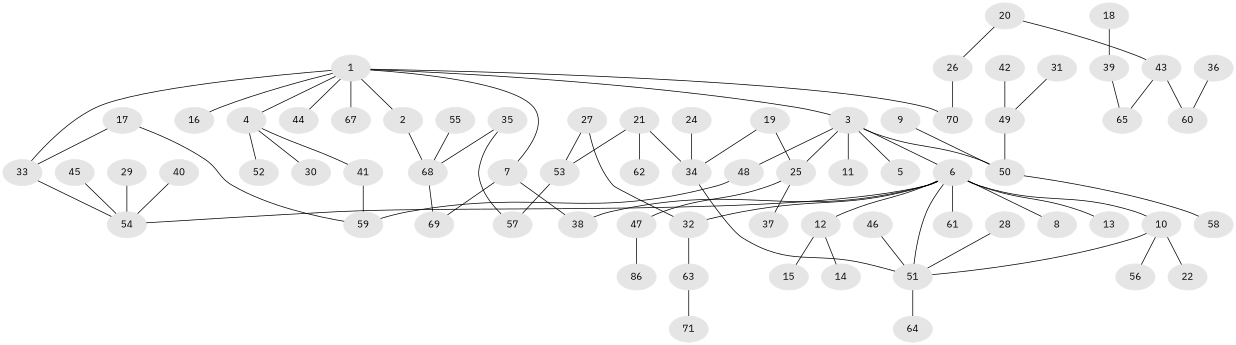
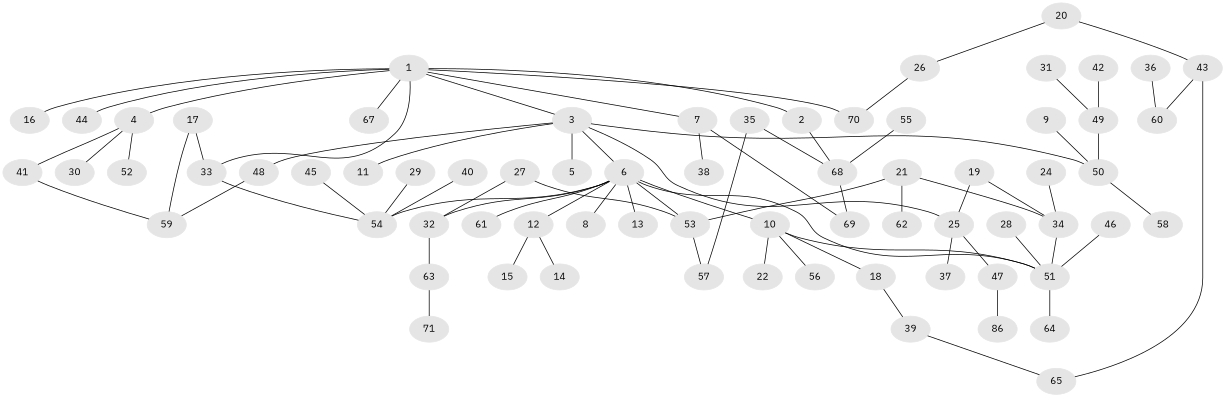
(749, 200) -> (657, 199)
none -> (823, 251)
